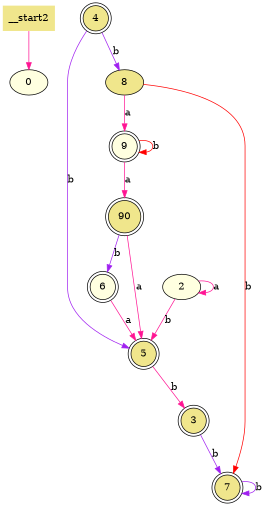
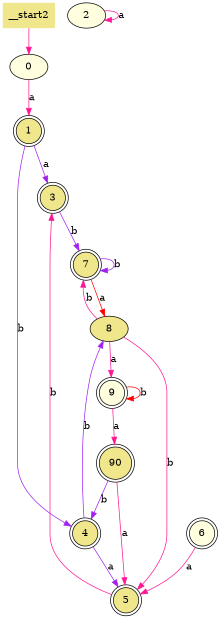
none -> (29, 131)
(71, 180) -> (111, 567)
(245, 242) -> (86, 305)
(114, 250) -> (101, 496)
none -> (97, 295)
(165, 316) -> (167, 455)
